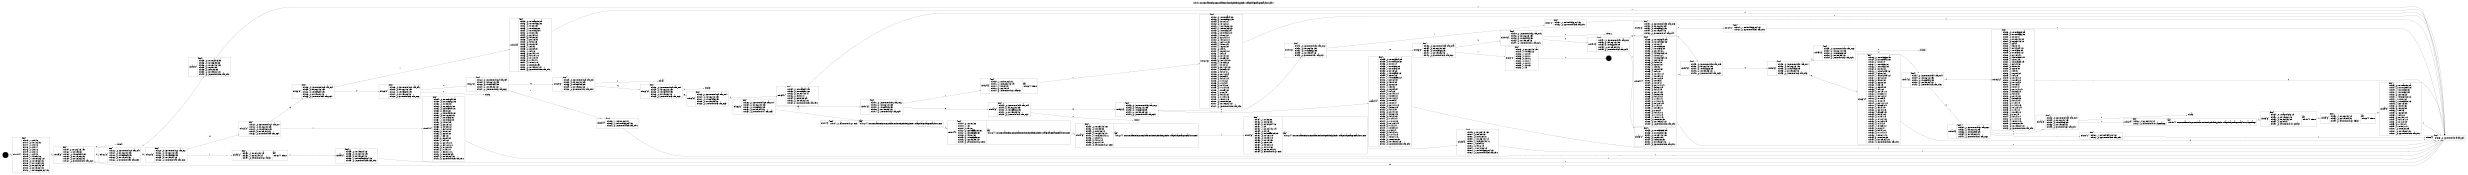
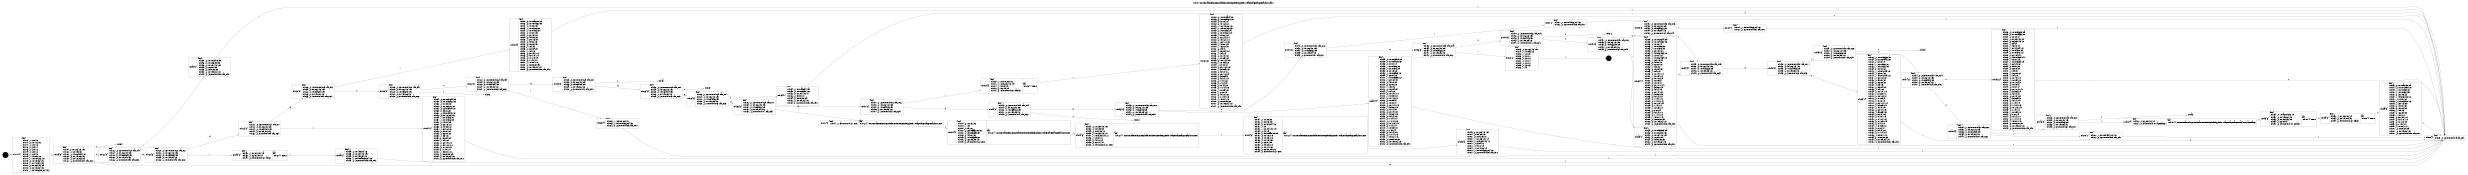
none -> (730, 103)
